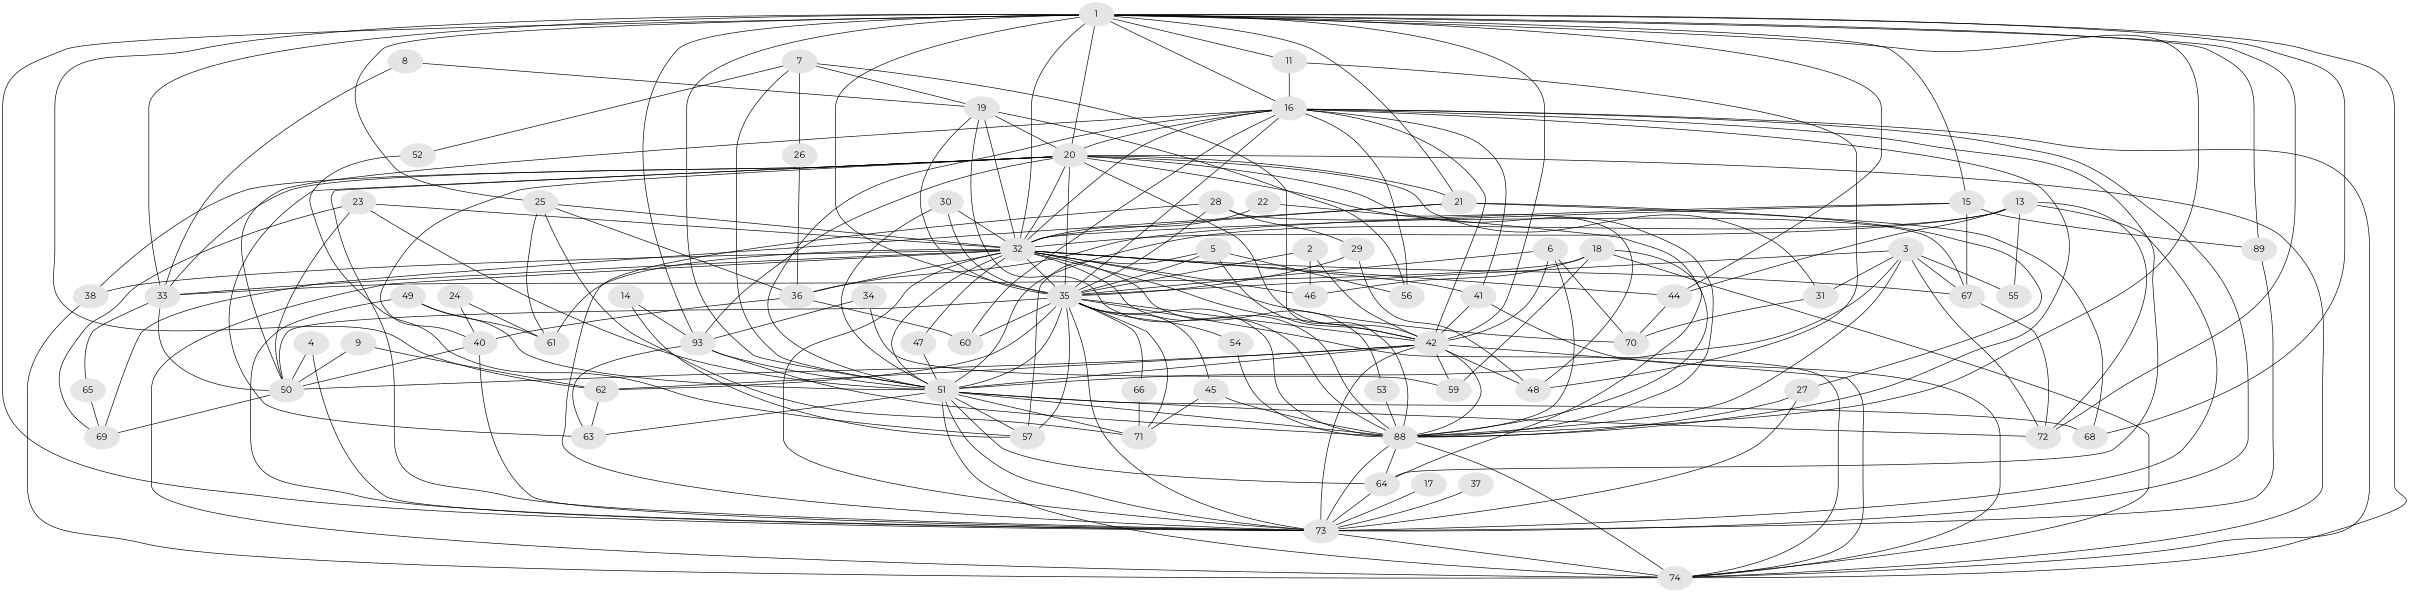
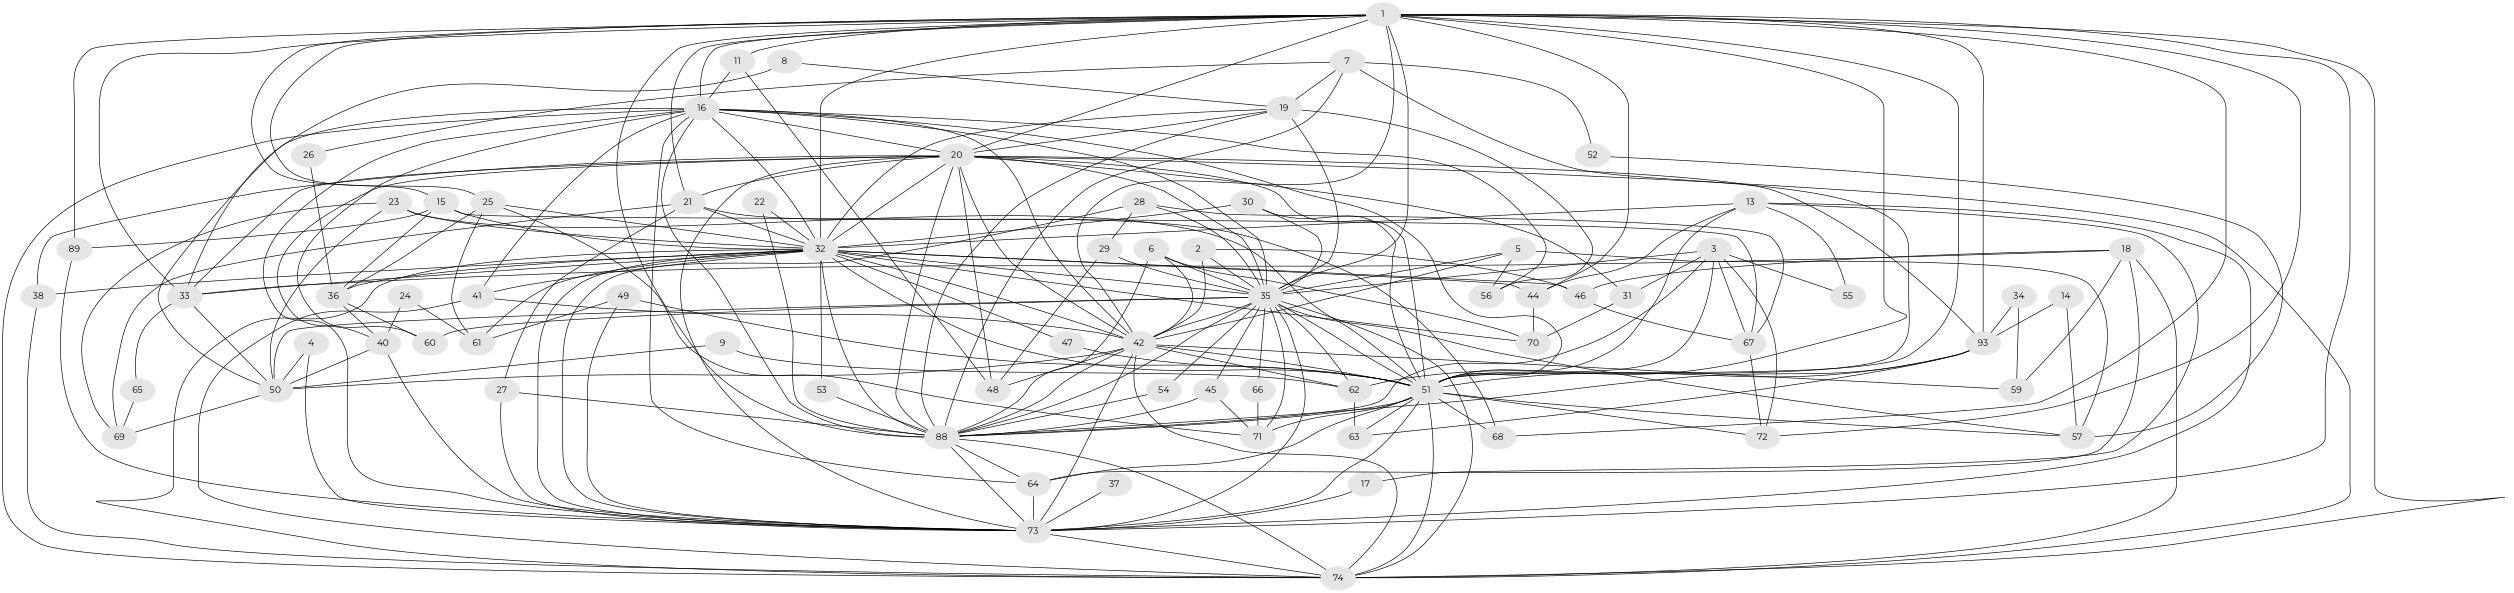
(306, 196) -> (1280, 195)
(1424, 270) -> (1662, 325)
(2145, 294) -> (2105, 452)
